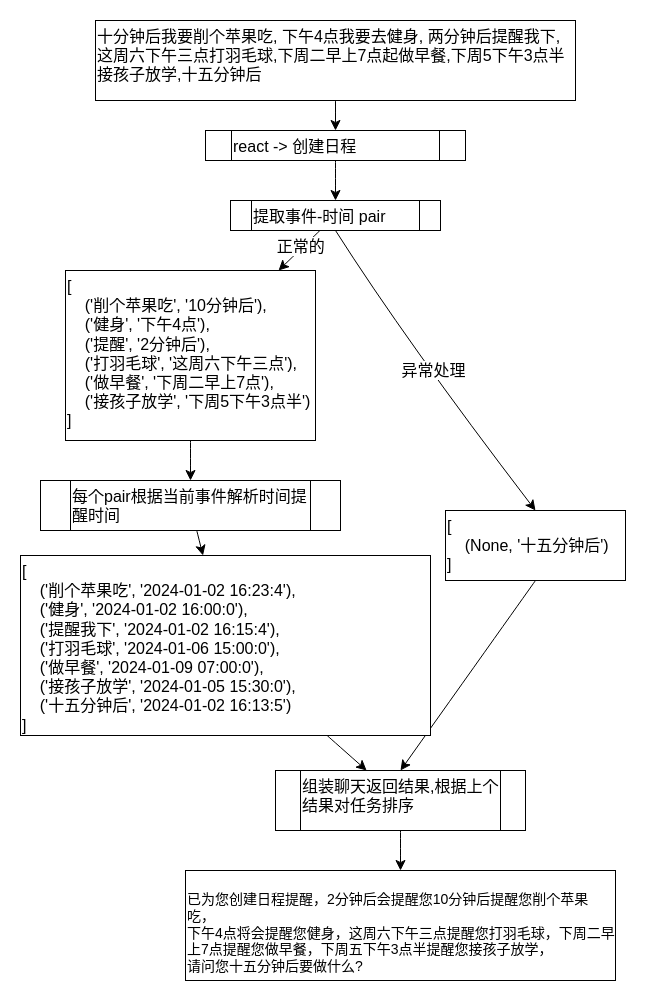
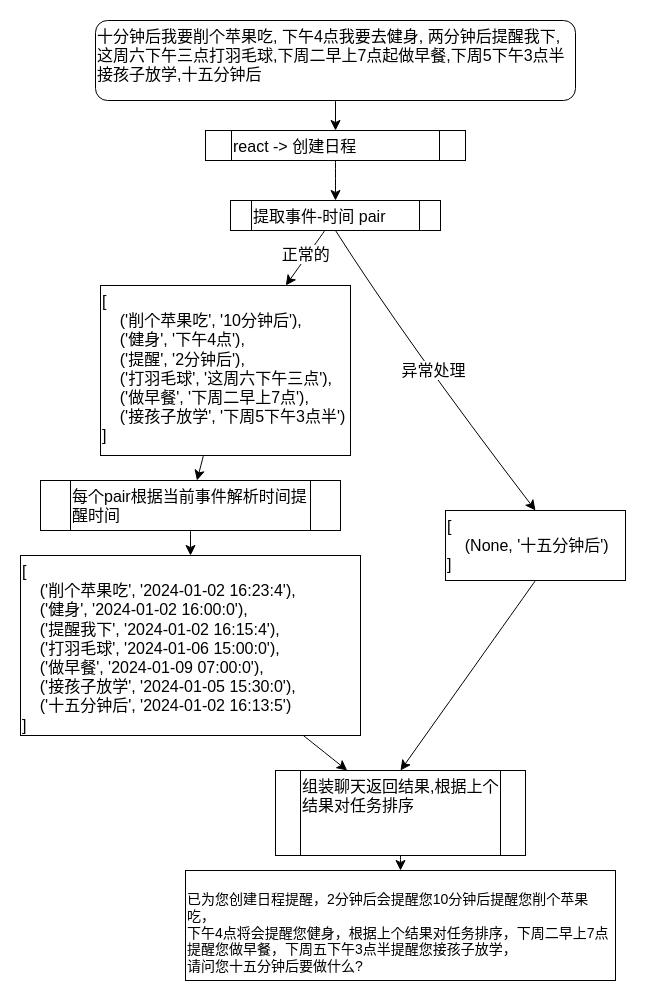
(336, 61) -> (336, 61)
(191, 356) -> (226, 371)
(226, 646) -> (191, 646)
(401, 801) -> (401, 813)
(402, 935) -> (402, 935)
